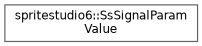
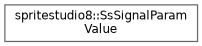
(101, 23) -> (101, 23)
